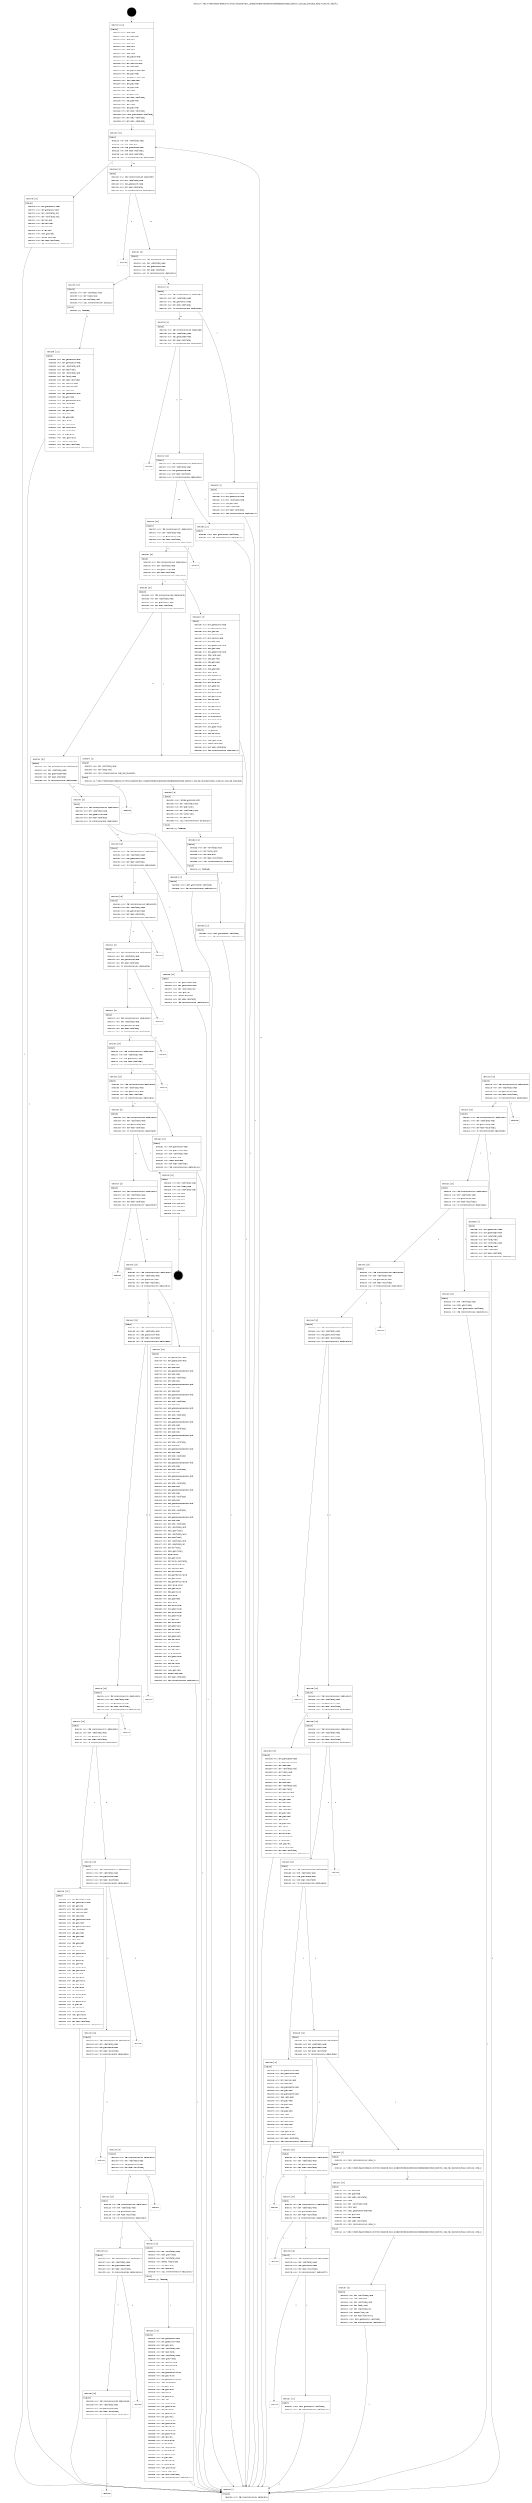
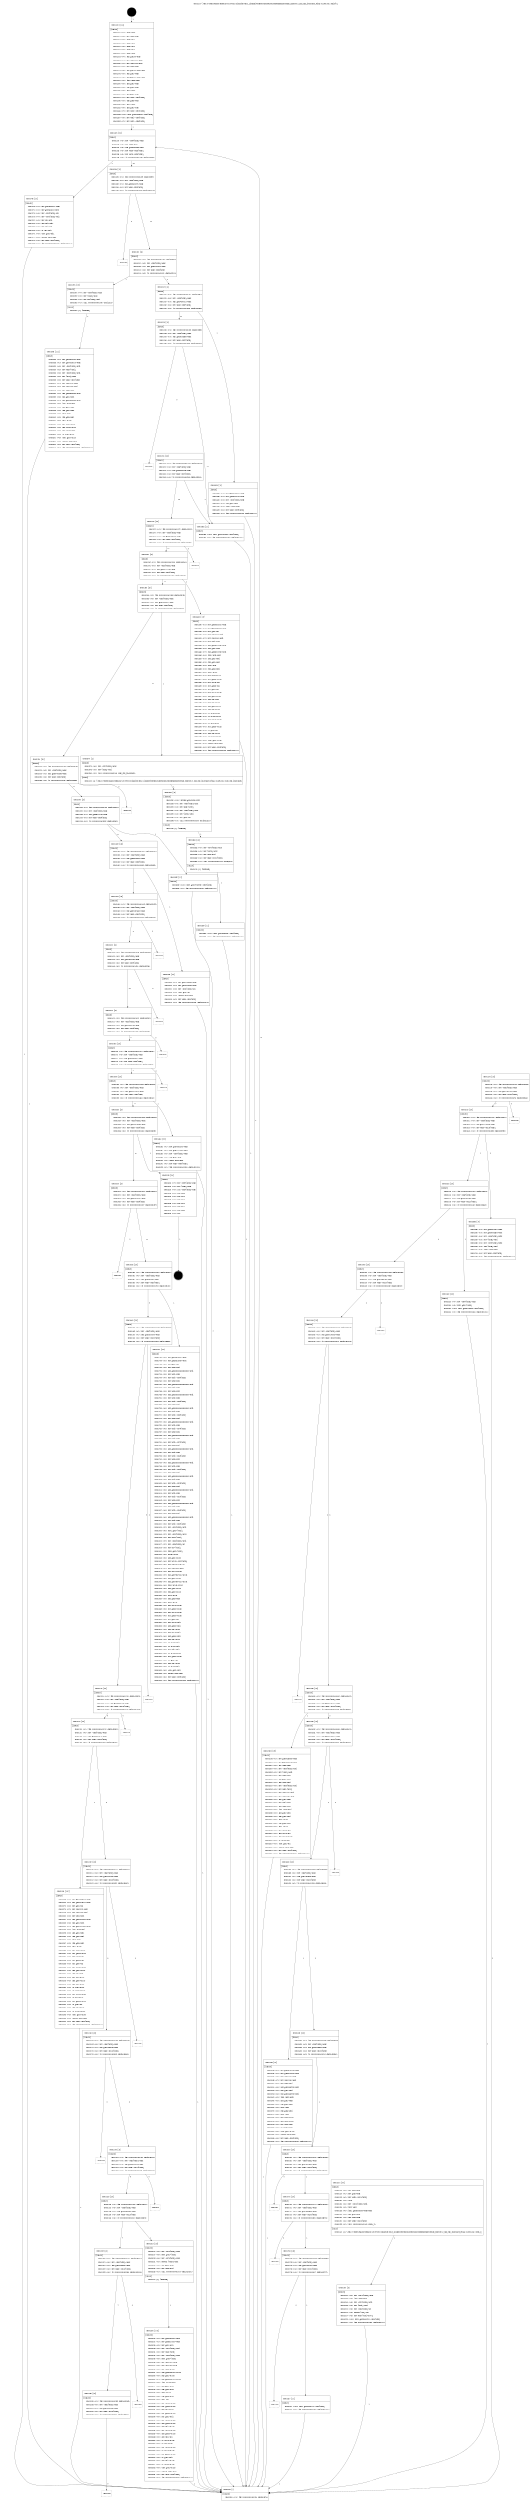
(179, 399) -> (201, 434)
none -> (119, 2101)
(407, 2160) -> none
